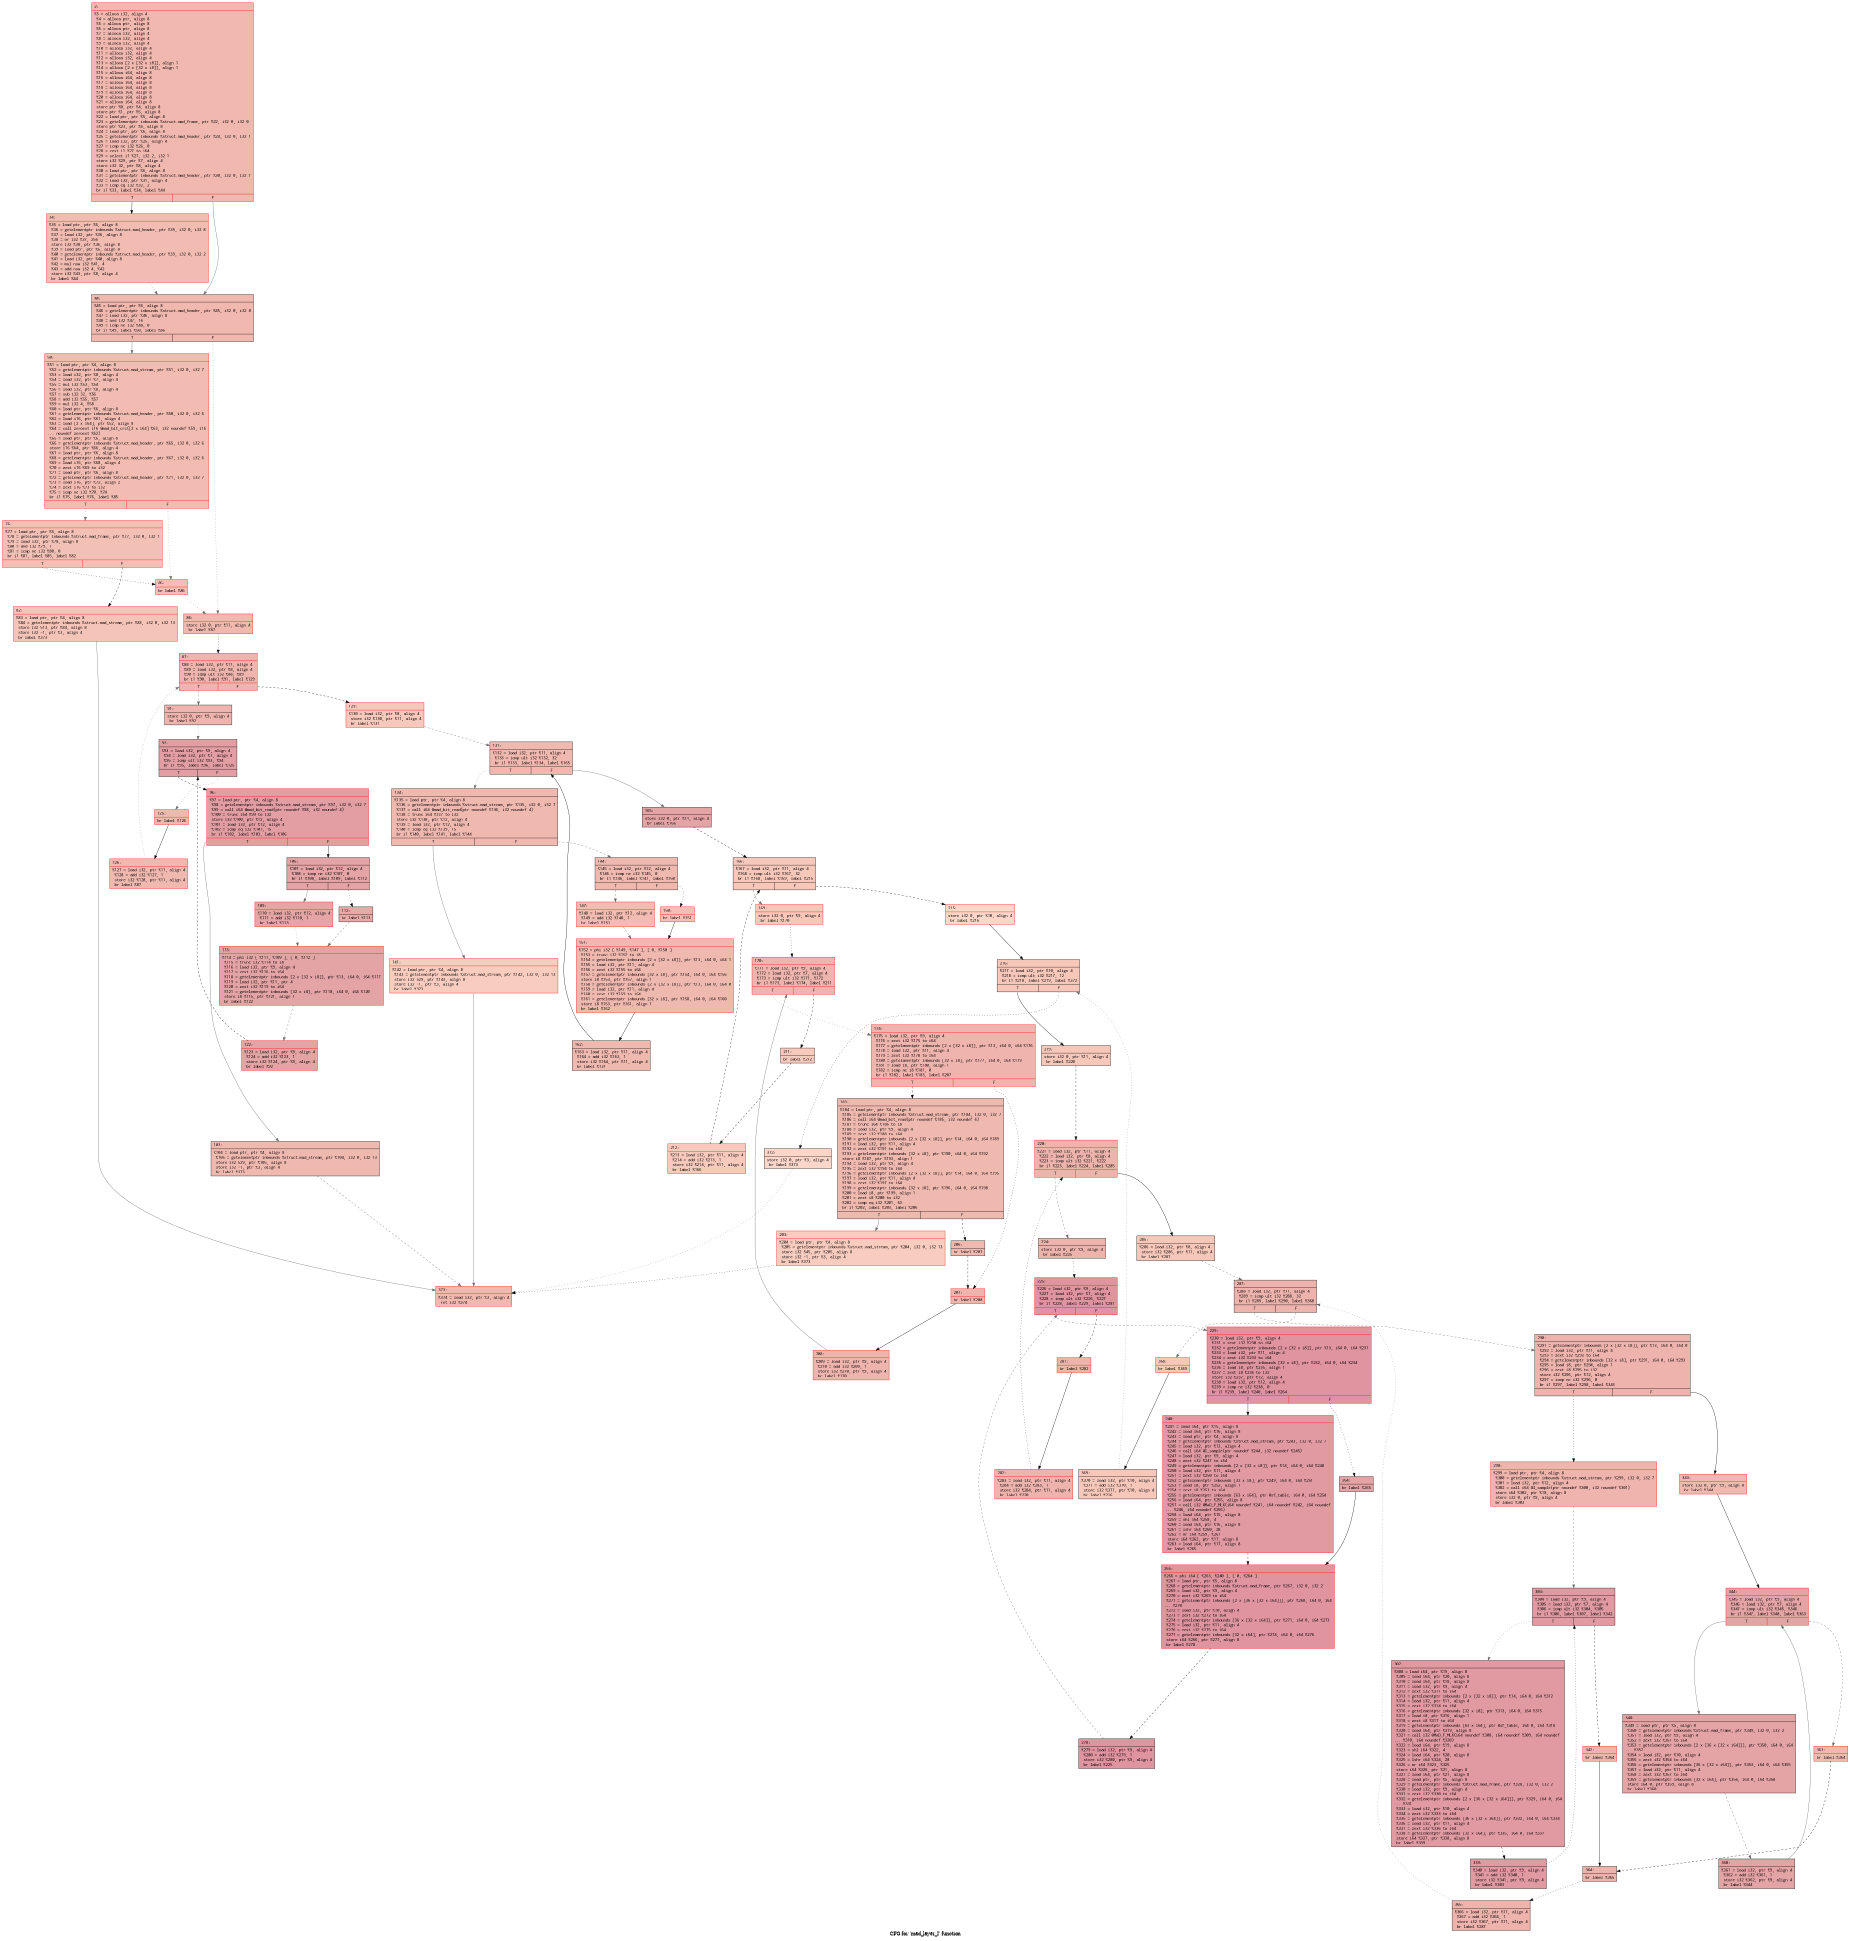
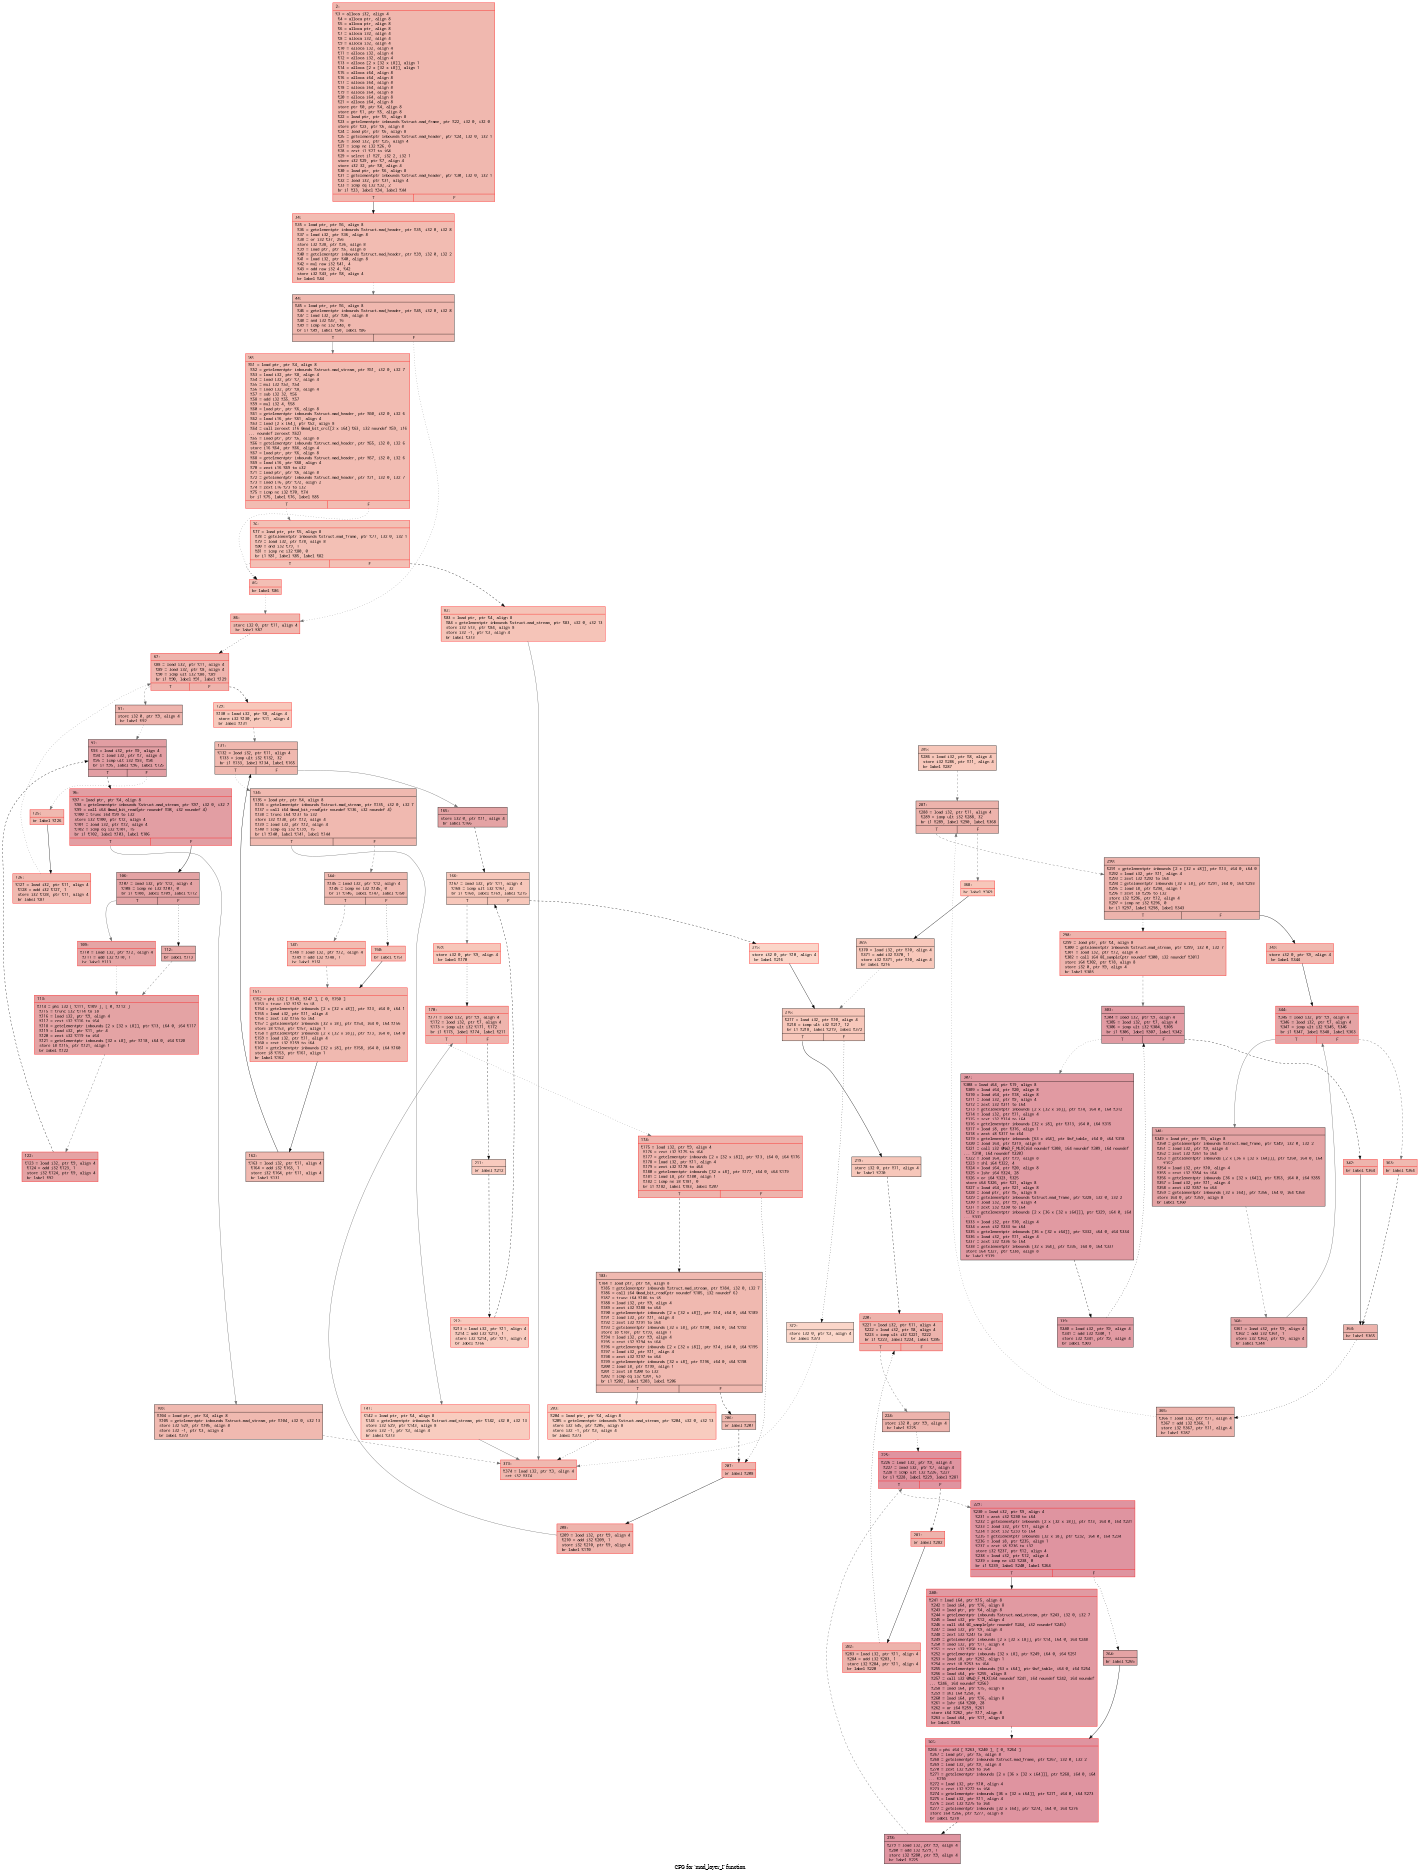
(218, 248) -> none
(1153, 1195) -> none
